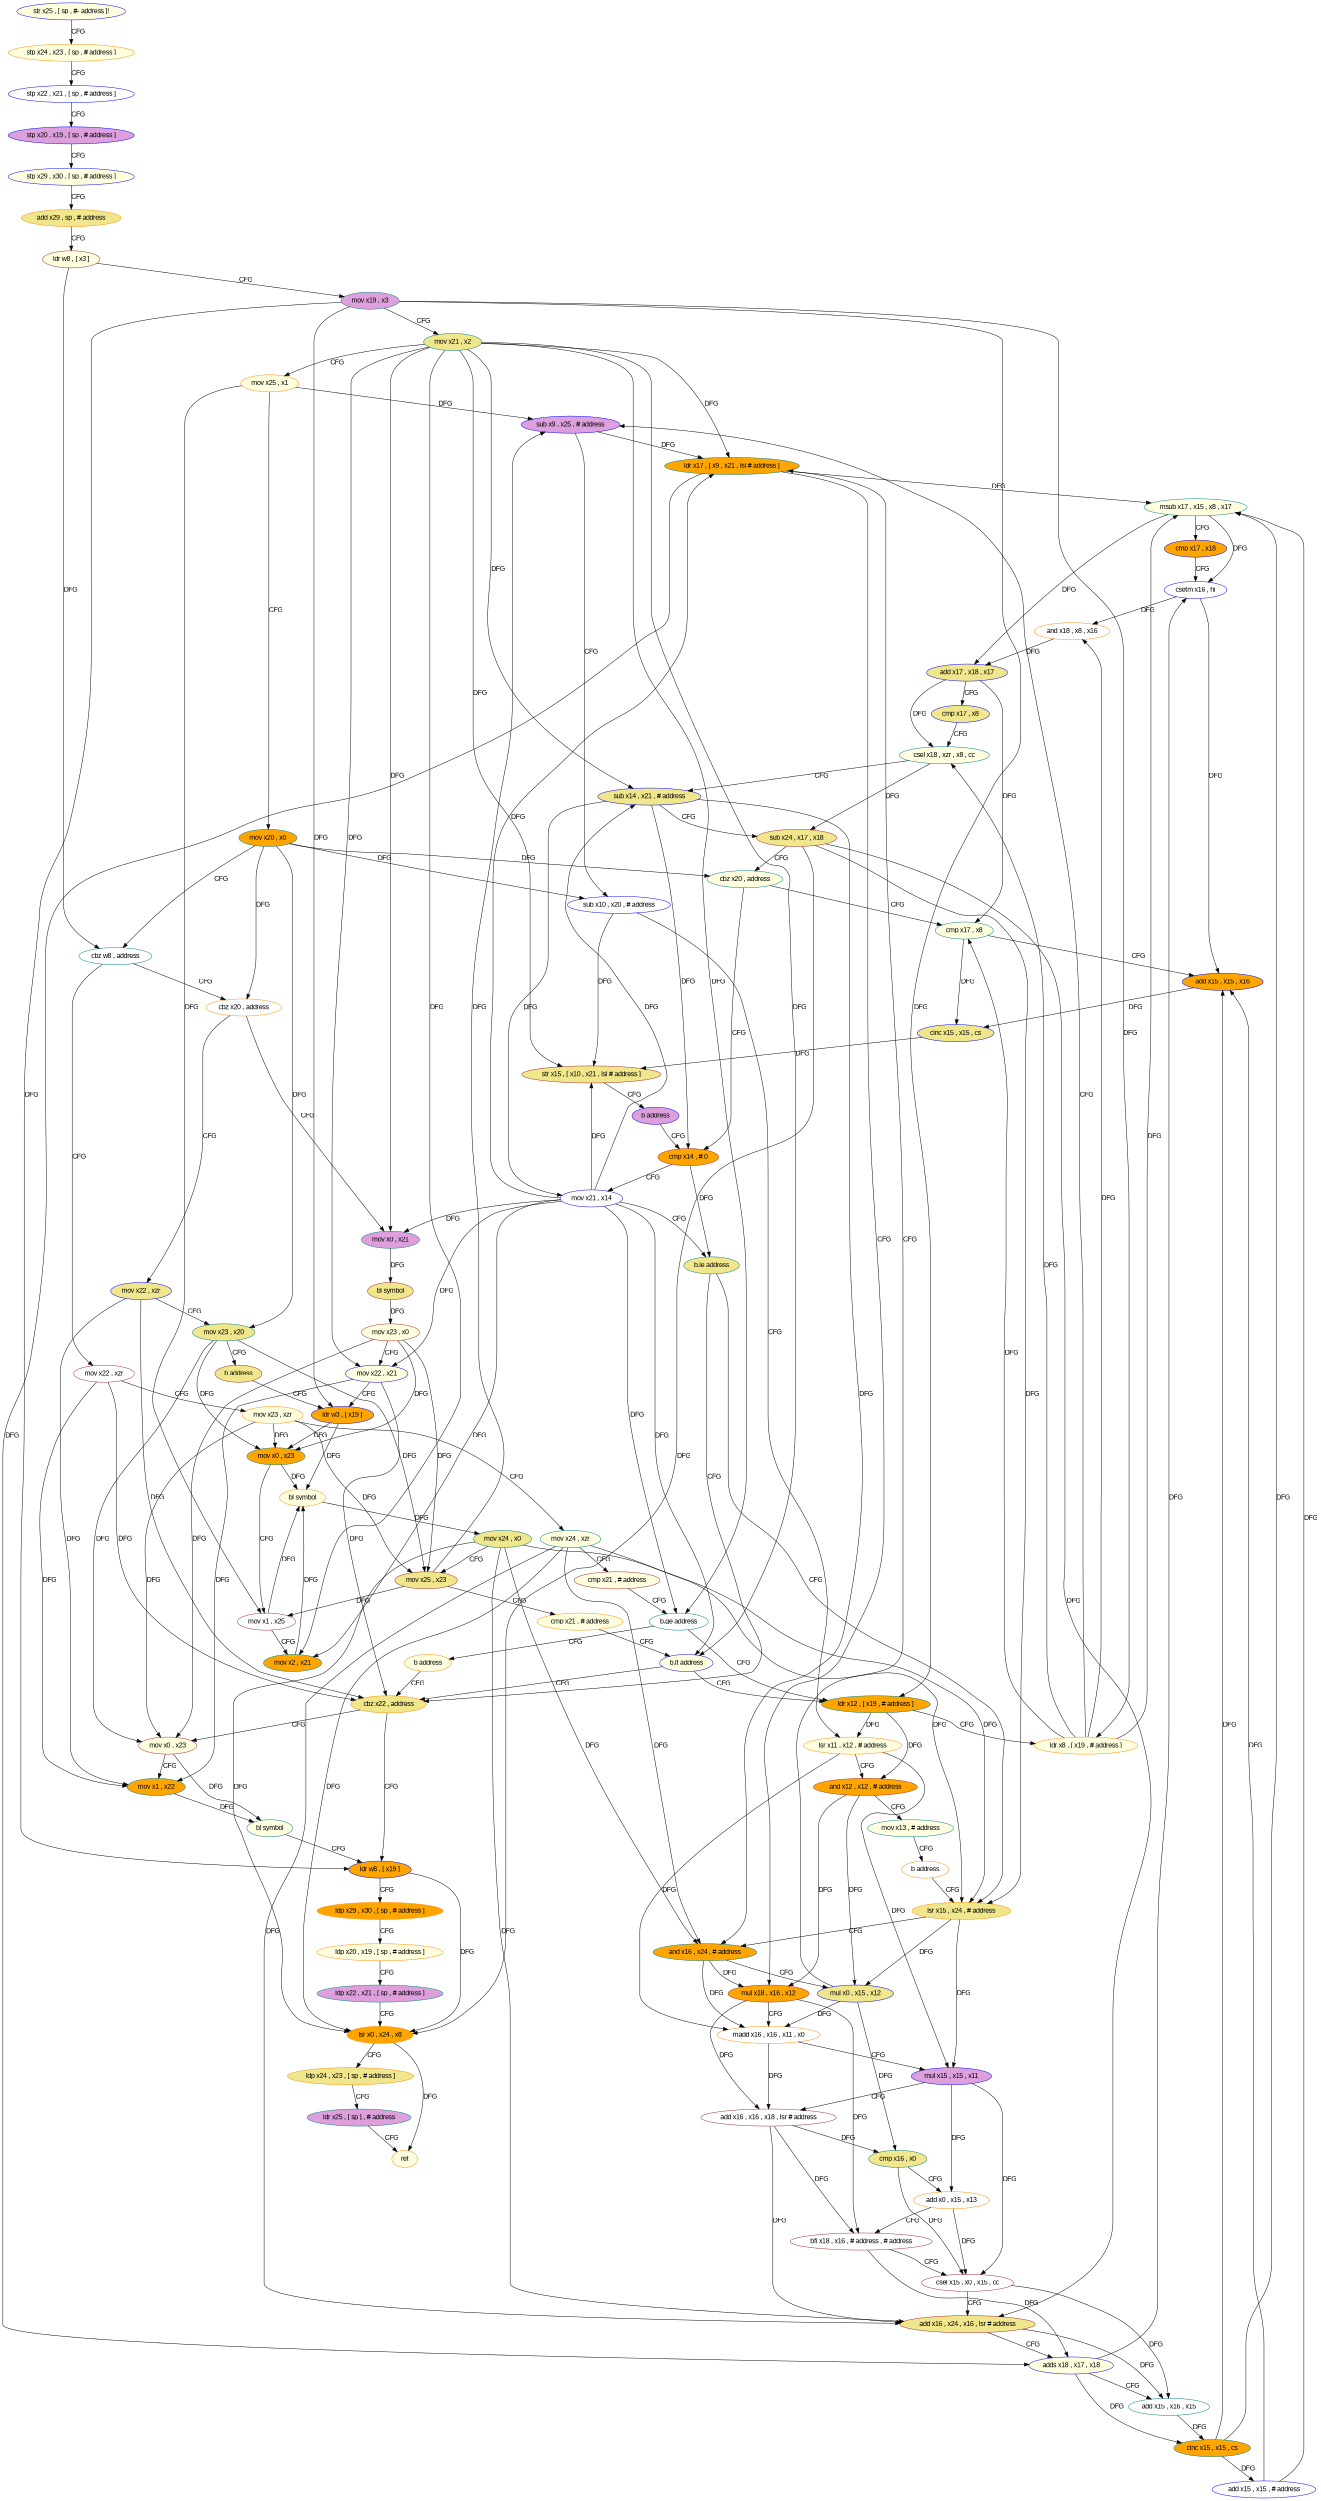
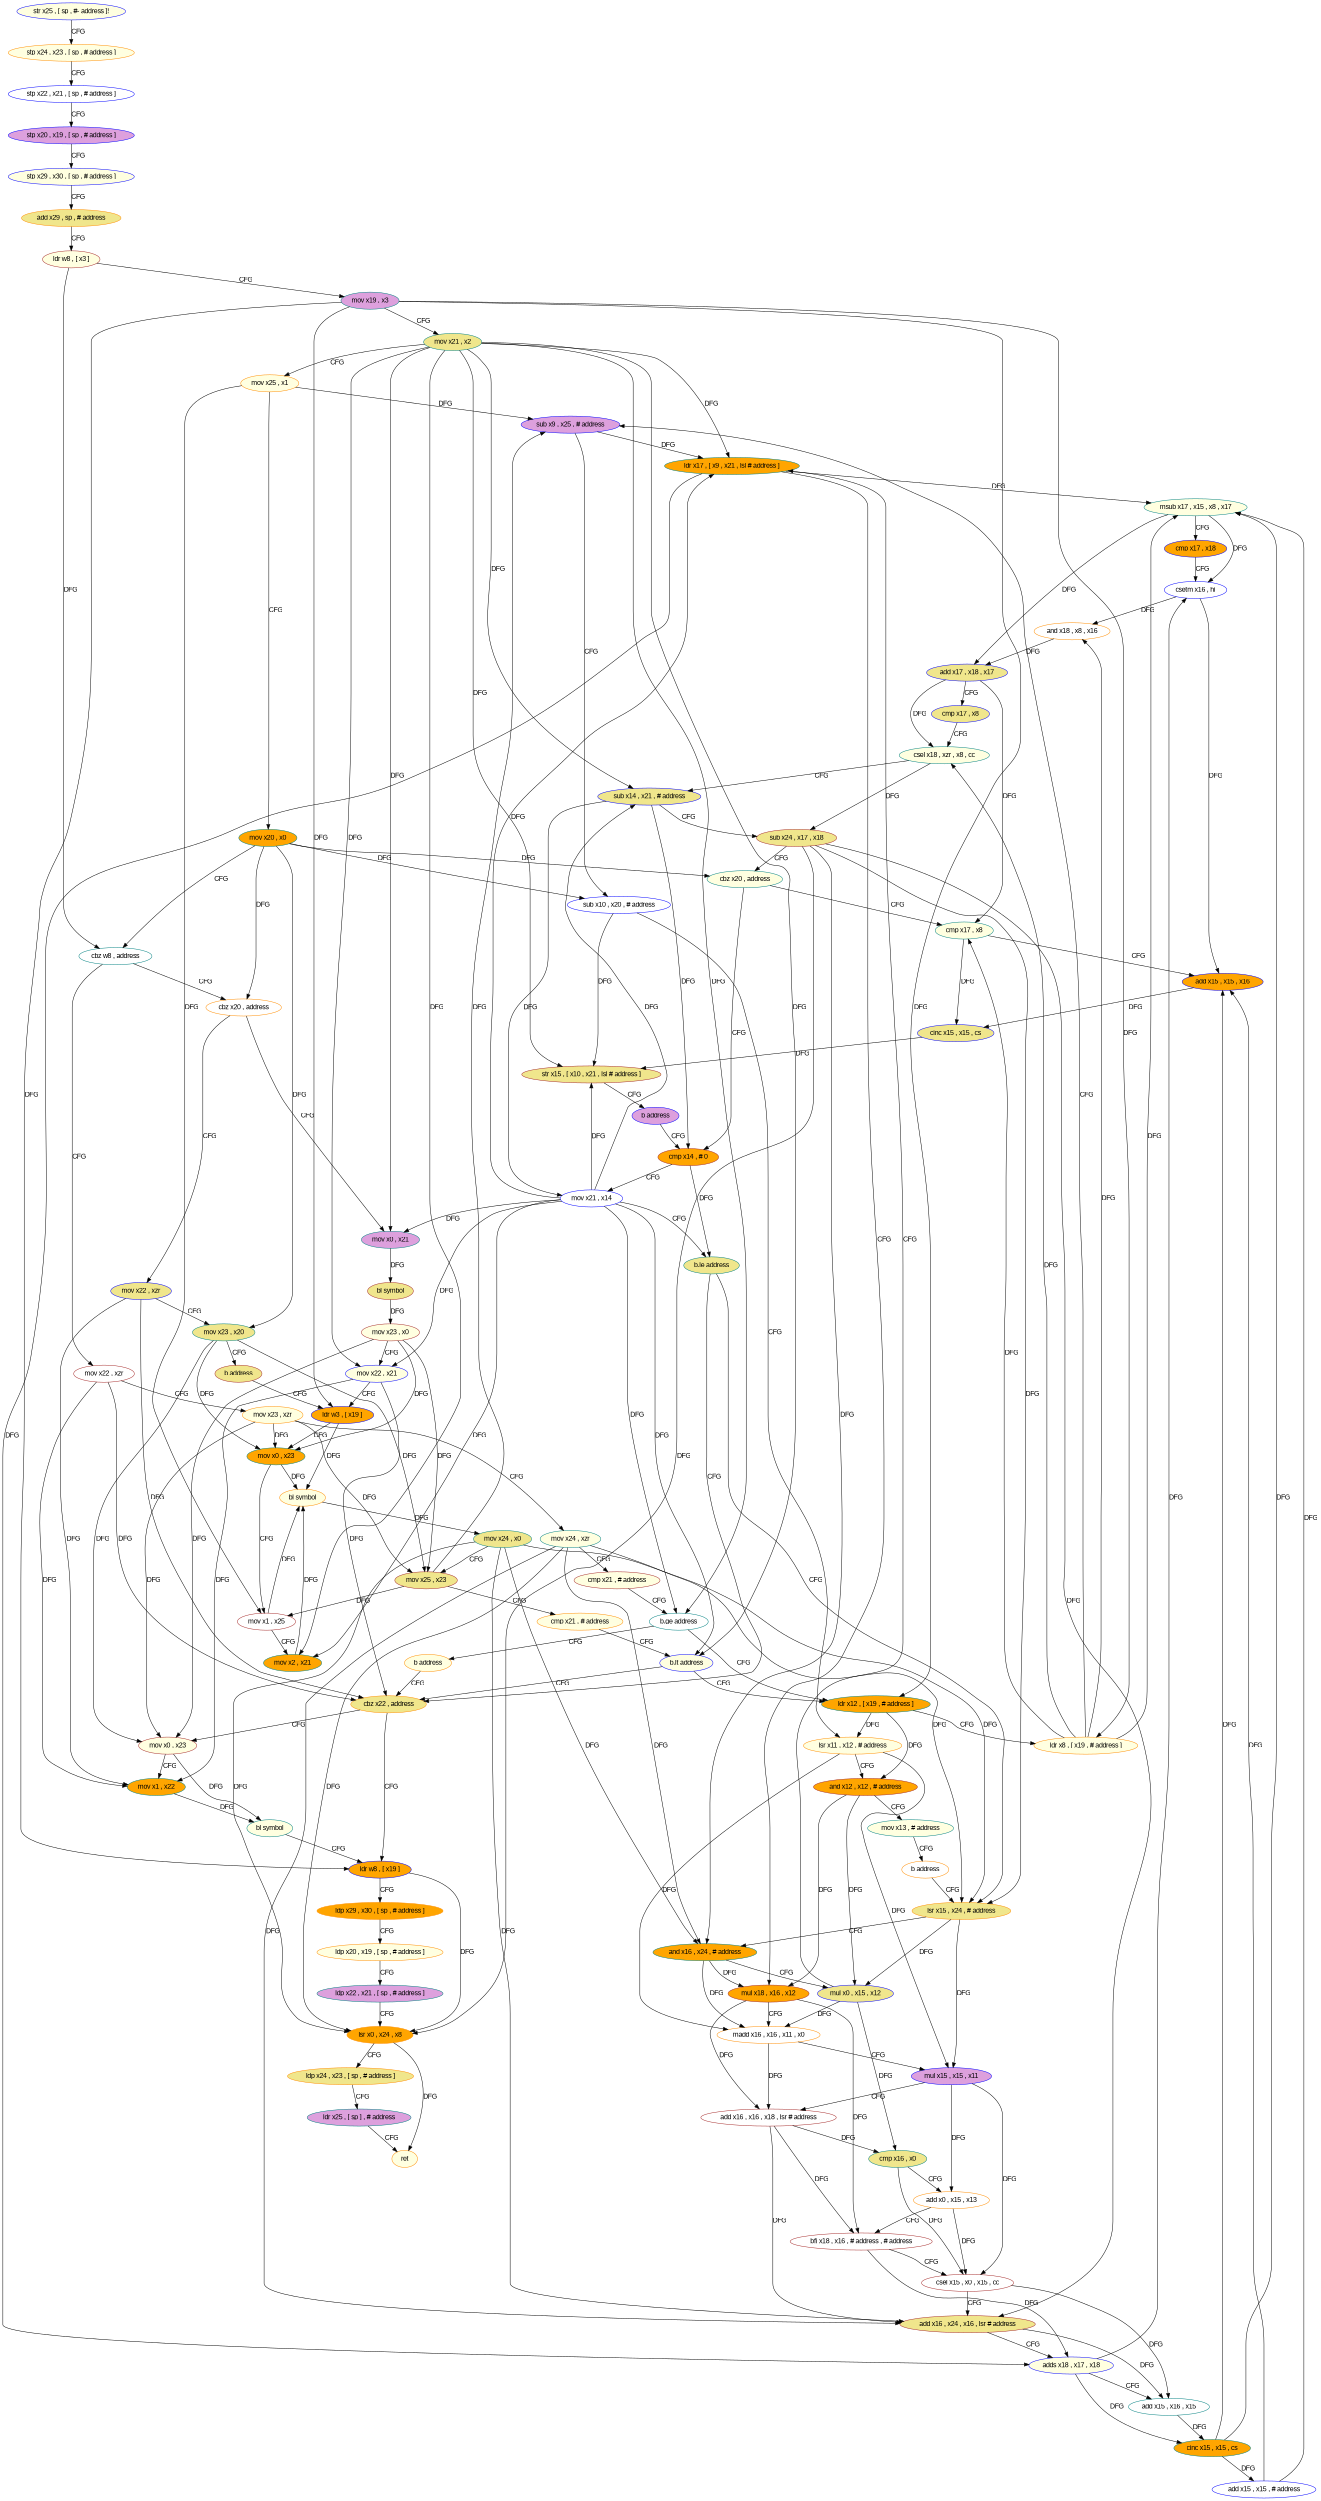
(854, 1339) -> (840, 1418)
